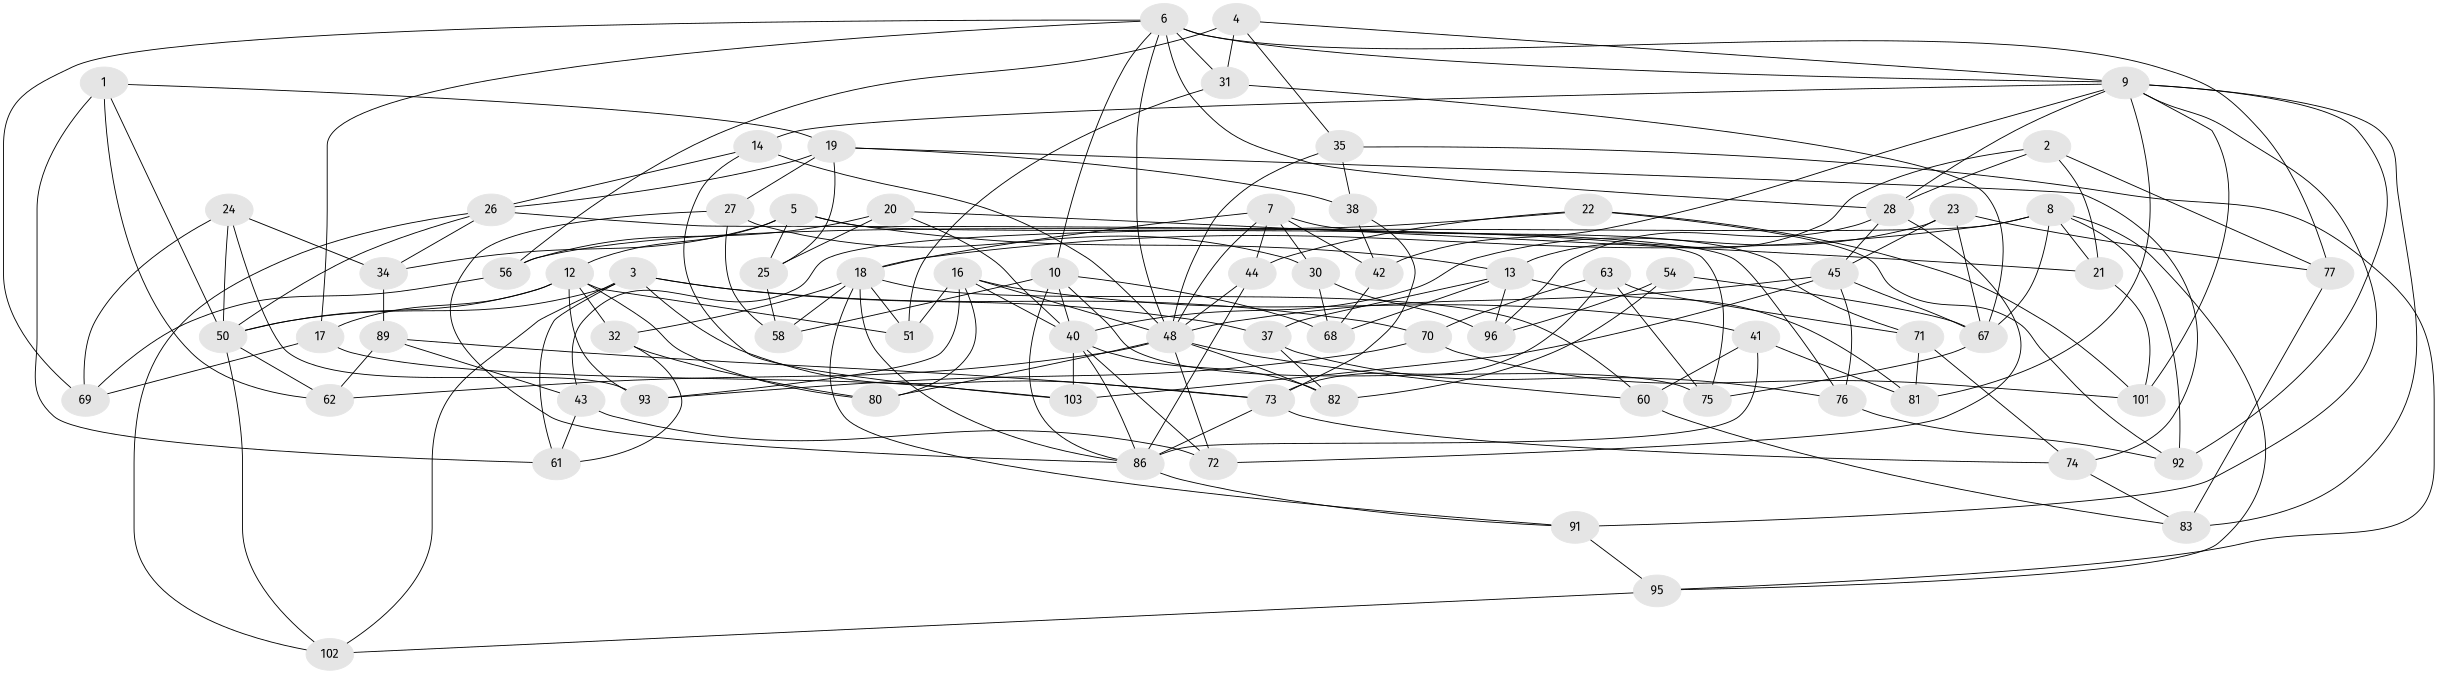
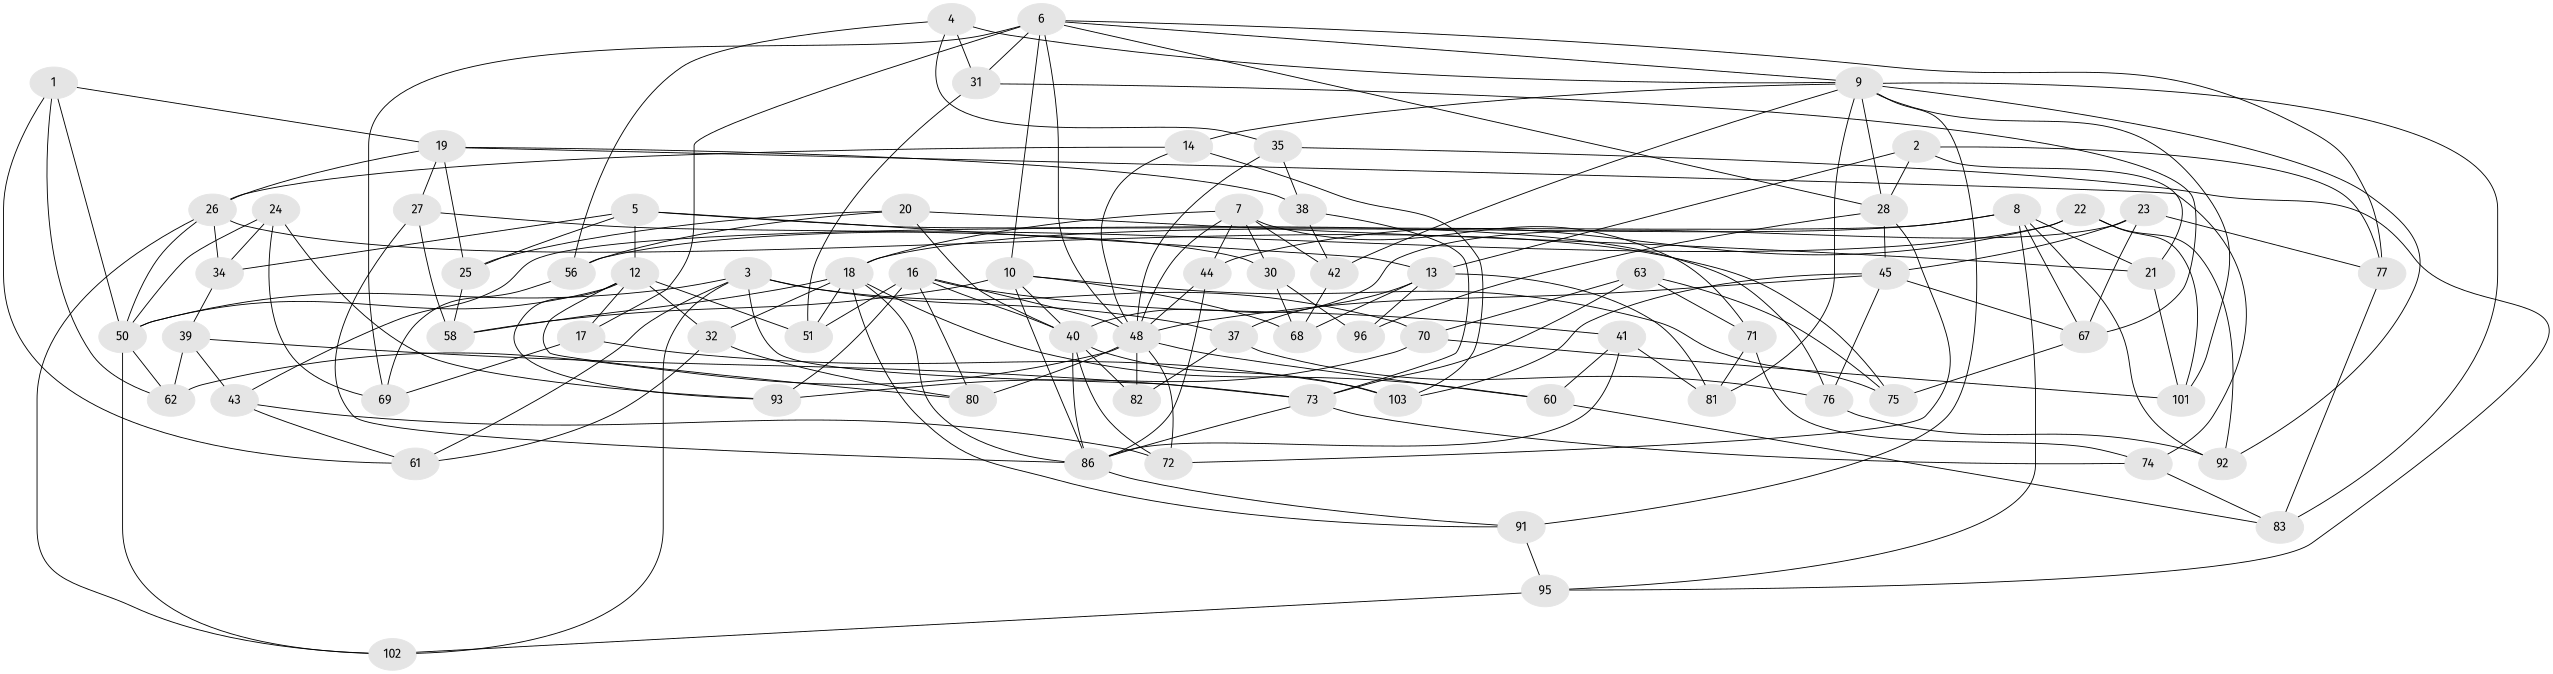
(1670, 273) -> none
(384, 337) -> (186, 337)
